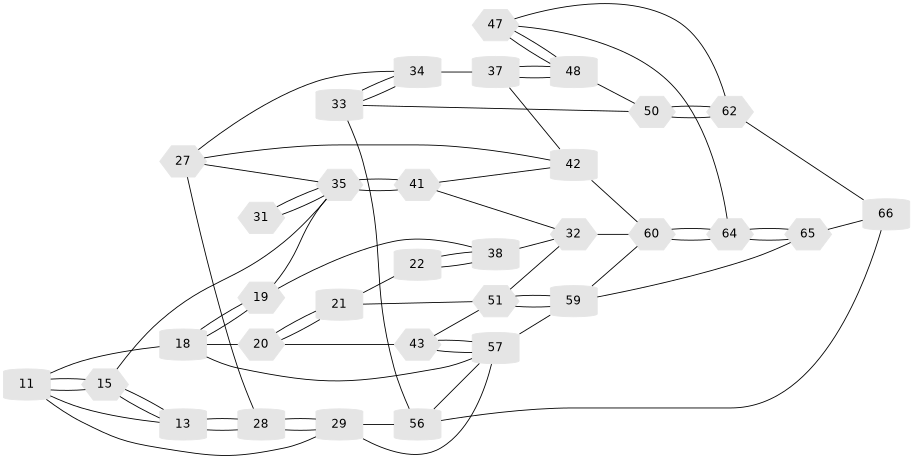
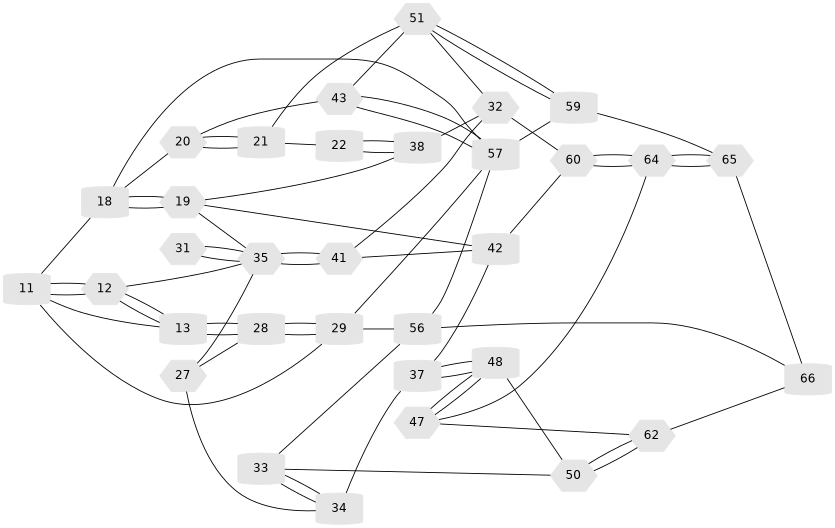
(377, 145) -> (338, 226)
(615, 266) -> none
(105, 385) -> (105, 289)
